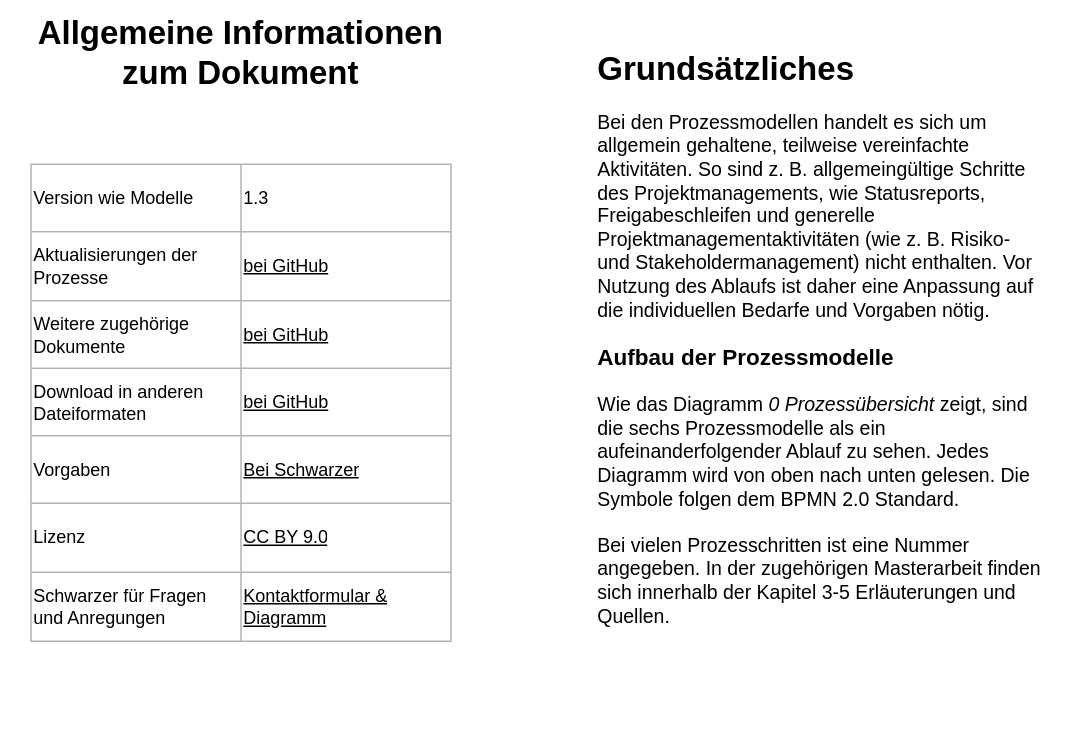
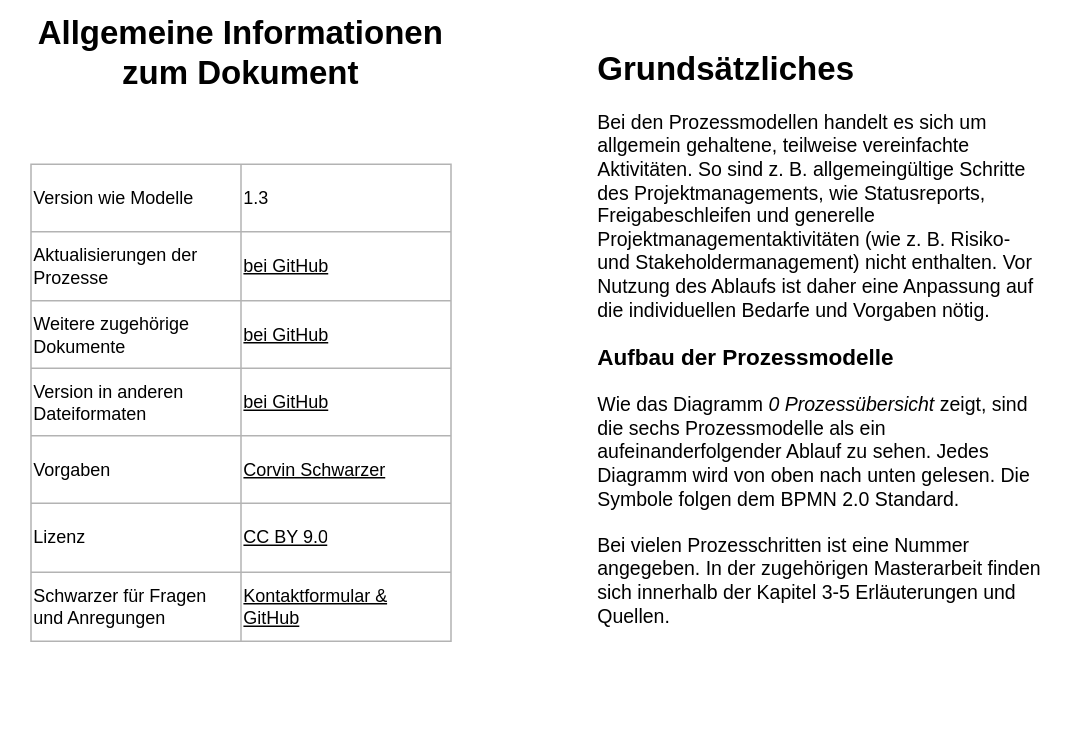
(137, 403) -> (137, 403)
(305, 470) -> (320, 470)
(325, 607) -> (325, 607)
